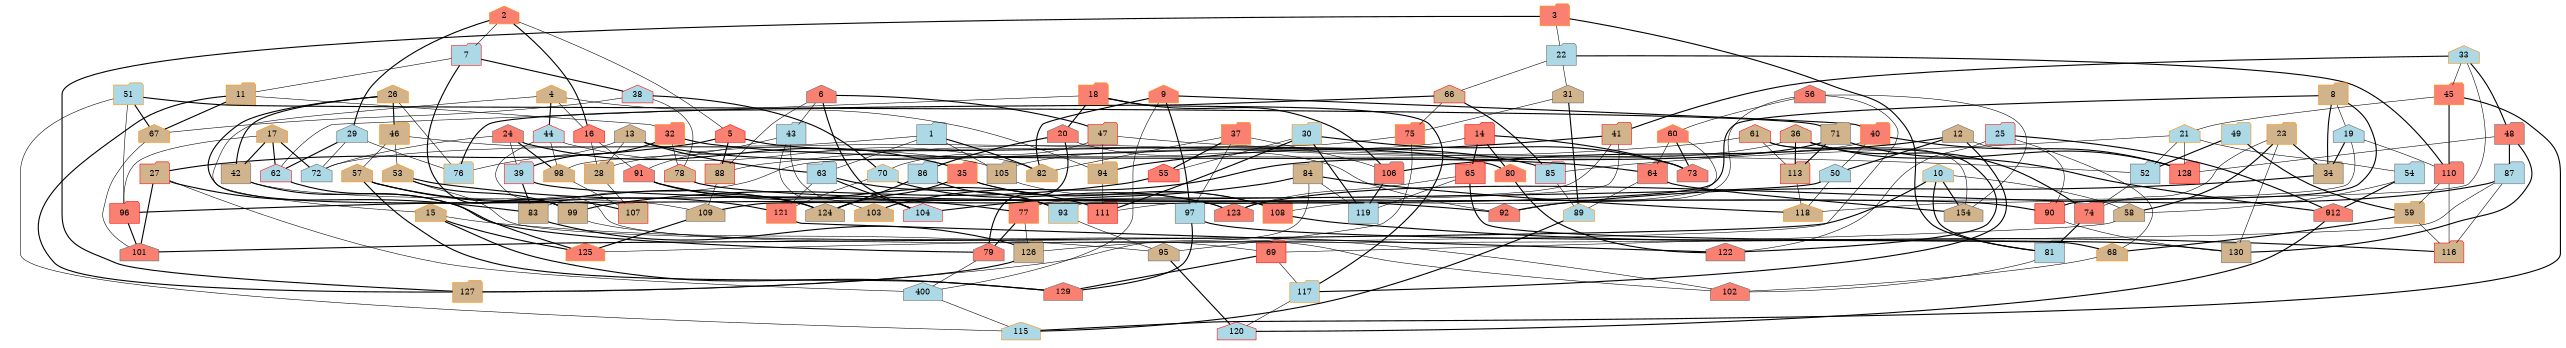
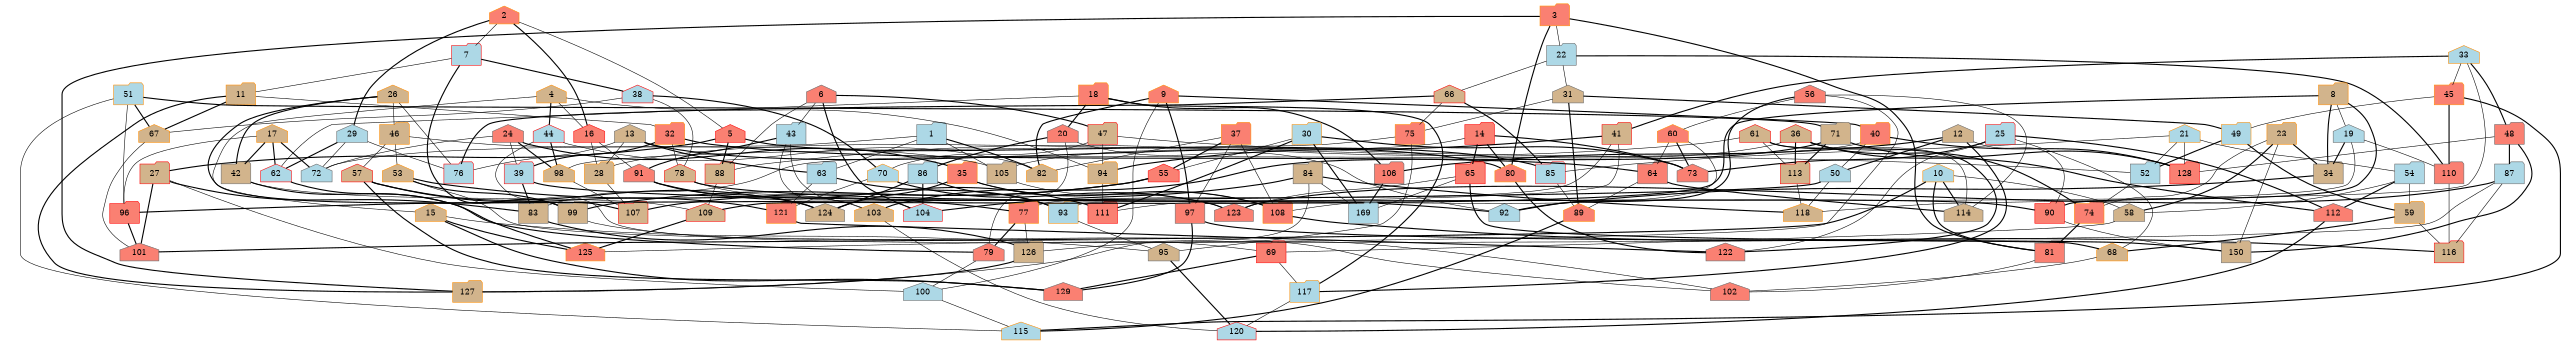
none -> (1527, 94)
(2315, 110) -> (2346, 108)
none -> (1935, 111)
(394, 113) -> (394, 113)
(712, 151) -> (712, 151)
(1313, 151) -> (1257, 174)
(553, 153) -> (553, 153)
none -> (1791, 163)
(357, 174) -> (357, 174)
(459, 174) -> (459, 174)
(1061, 185) -> (1061, 185)
(1718, 186) -> (1718, 186)
(861, 190) -> (923, 194)
none -> (778, 195)
none -> (898, 195)
(2428, 195) -> (2410, 197)
(706, 213) -> (706, 213)
(1190, 213) -> (1190, 213)
(1363, 213) -> (1363, 213)
(1504, 213) -> (1504, 213)
(1579, 213) -> (1579, 213)
(1964, 213) -> (1964, 213)
(2089, 213) -> (2089, 213)
(2333, 213) -> (2333, 213)
(2050, 253) -> (2050, 253)
(2236, 253) -> (2236, 253)
(923, 292) -> (923, 292)
none -> (1042, 303)
